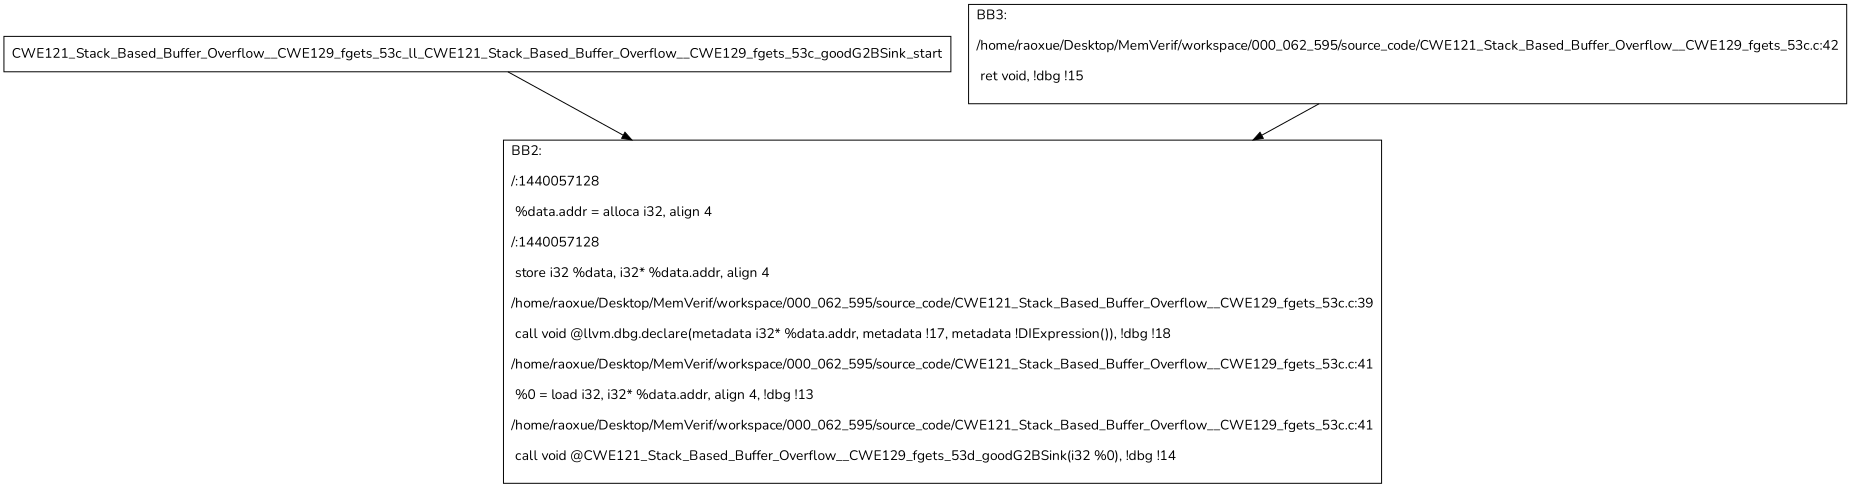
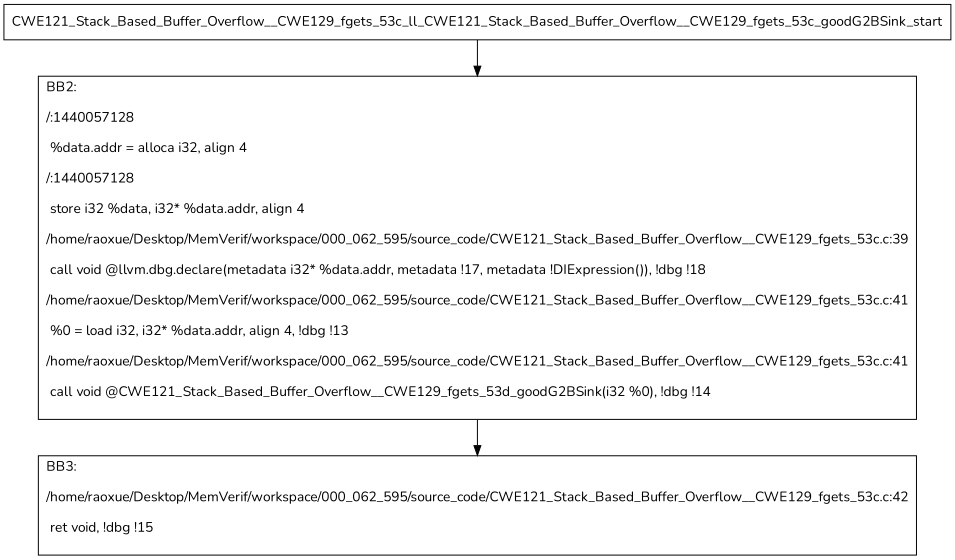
(1290, 119) -> (477, 433)
